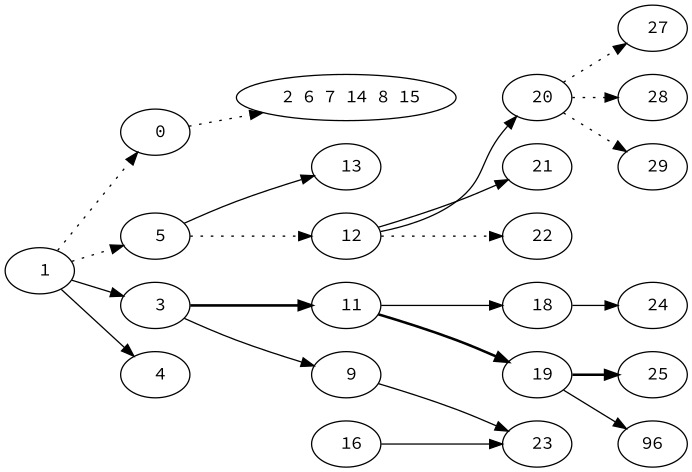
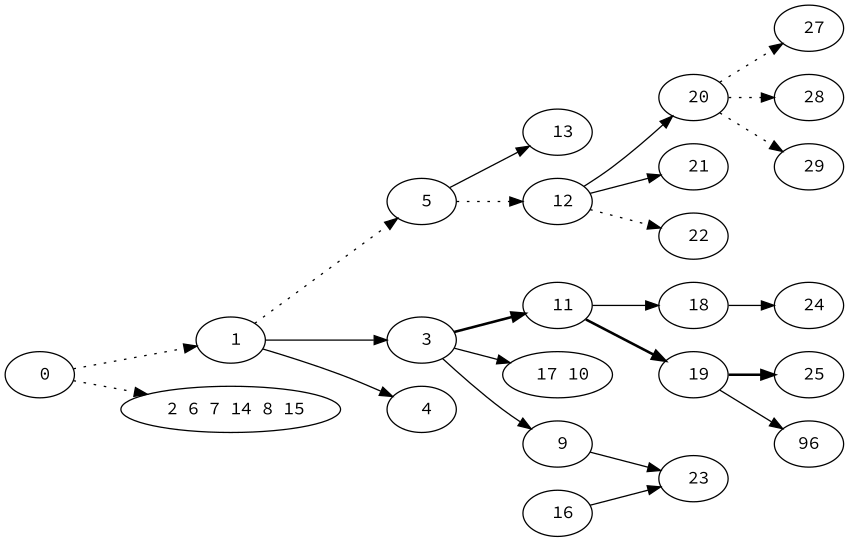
(93, 206) -> (129, 359)
none -> (558, 375)
